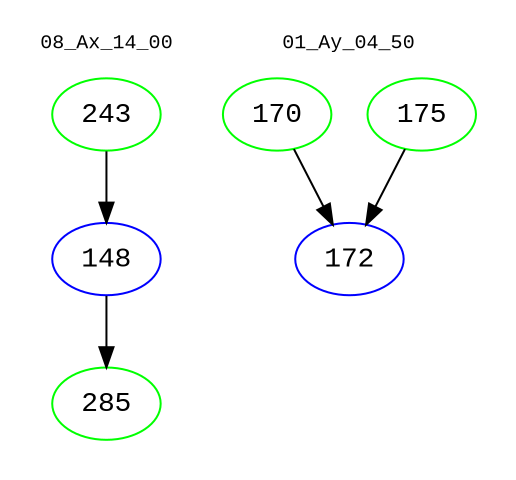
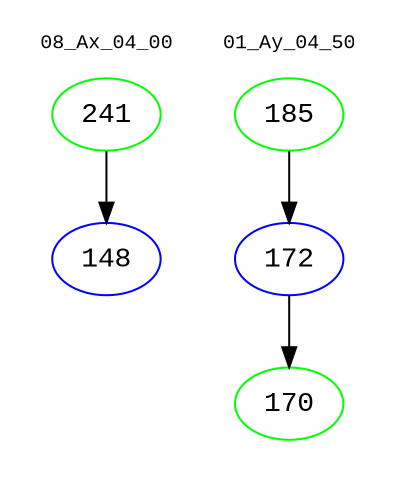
(107, 43) -> (107, 43)
(106, 114) -> (106, 114)
(422, 114) -> (289, 114)
(309, 178) -> (289, 322)
(106, 404) -> none
